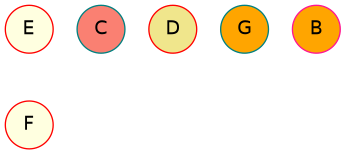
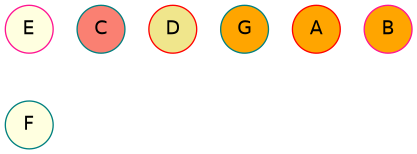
(29, 29) -> (29, 29)
none -> (316, 29)
(29, 125) -> (29, 125)
